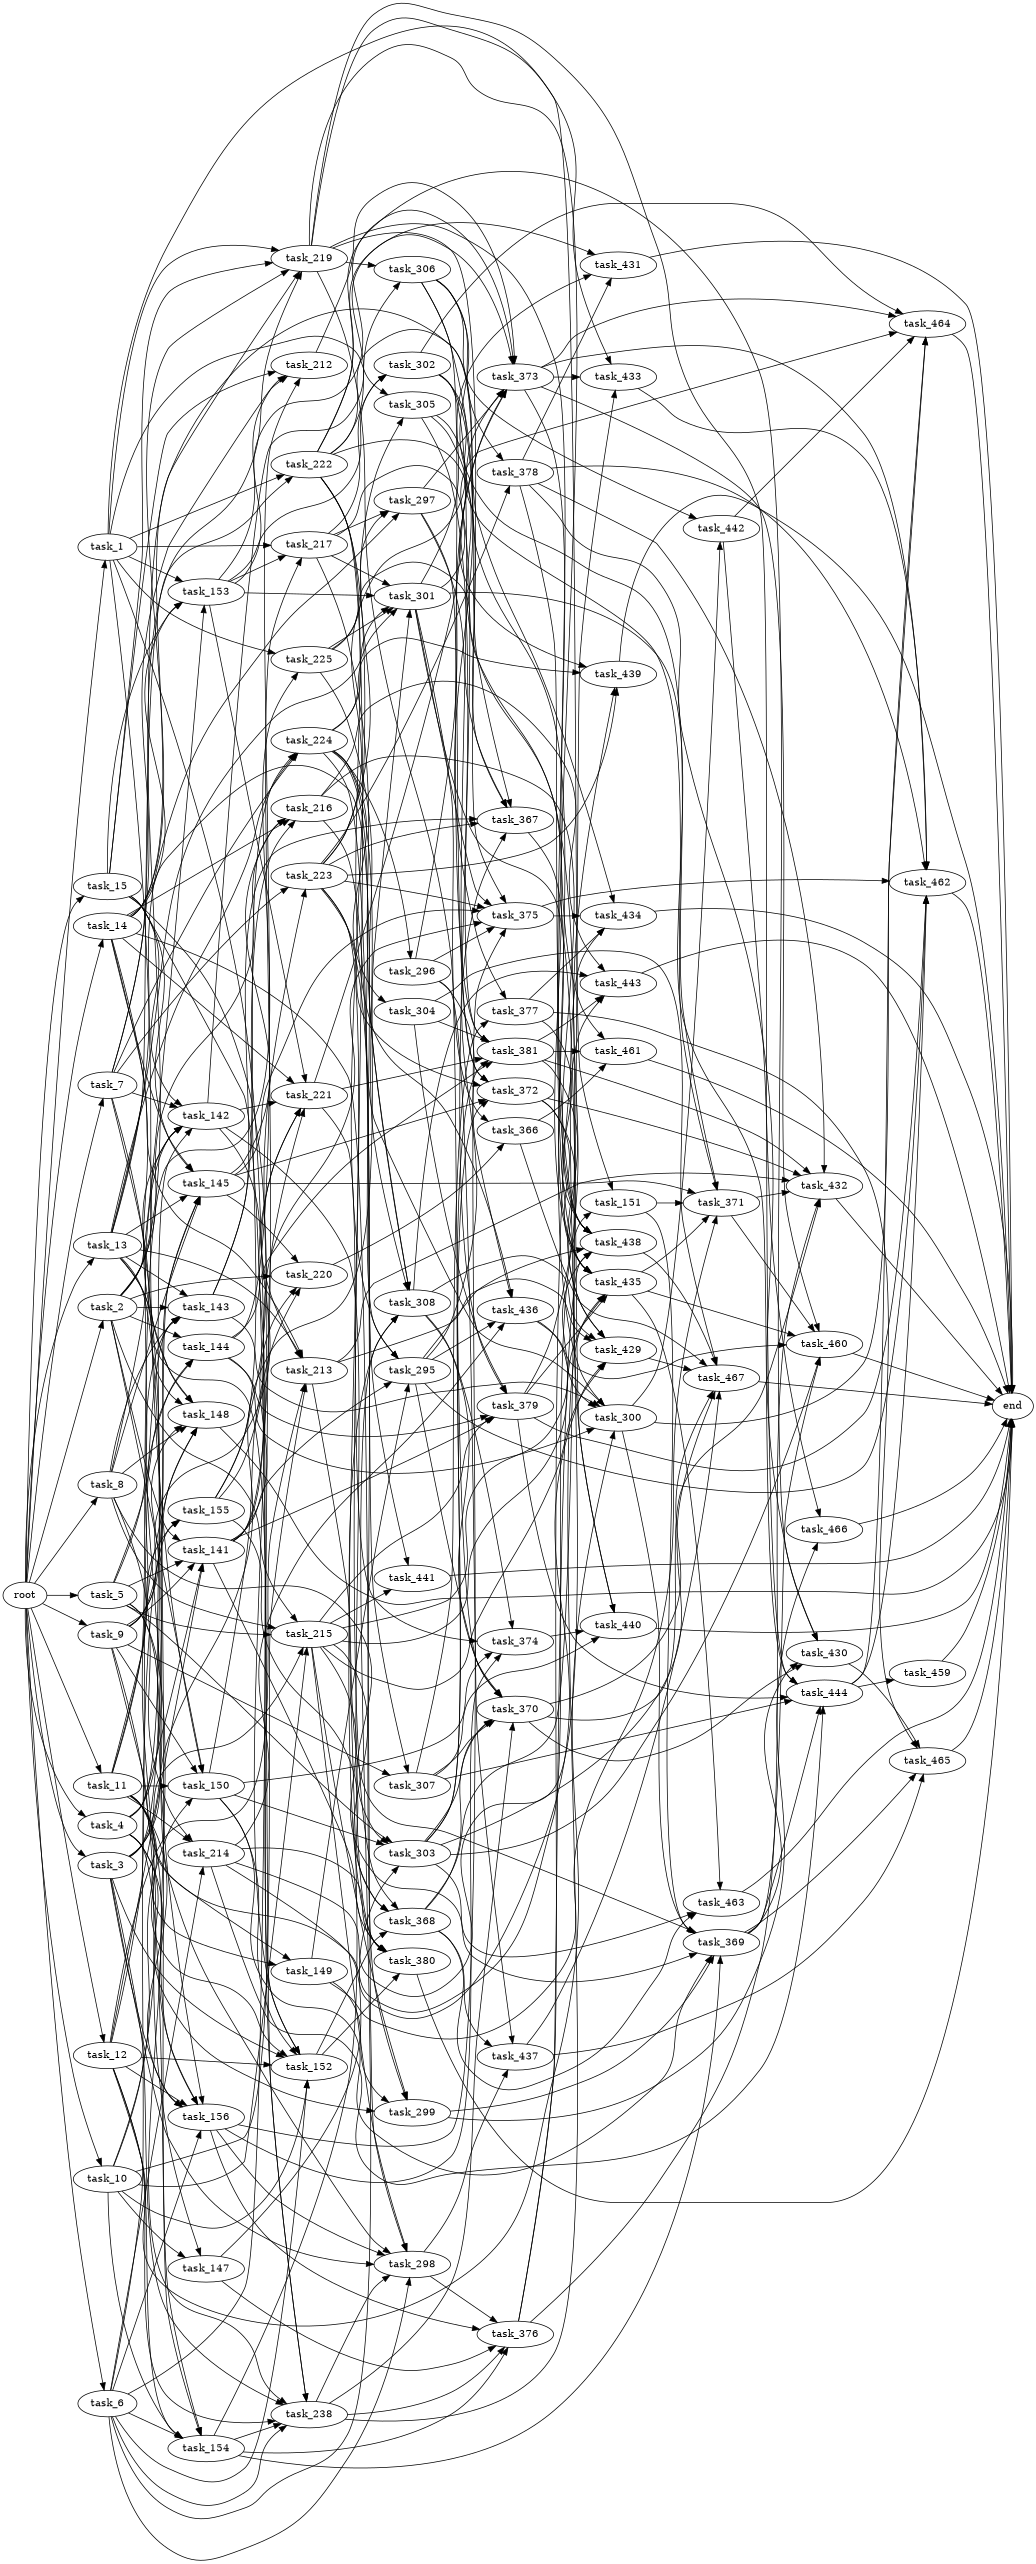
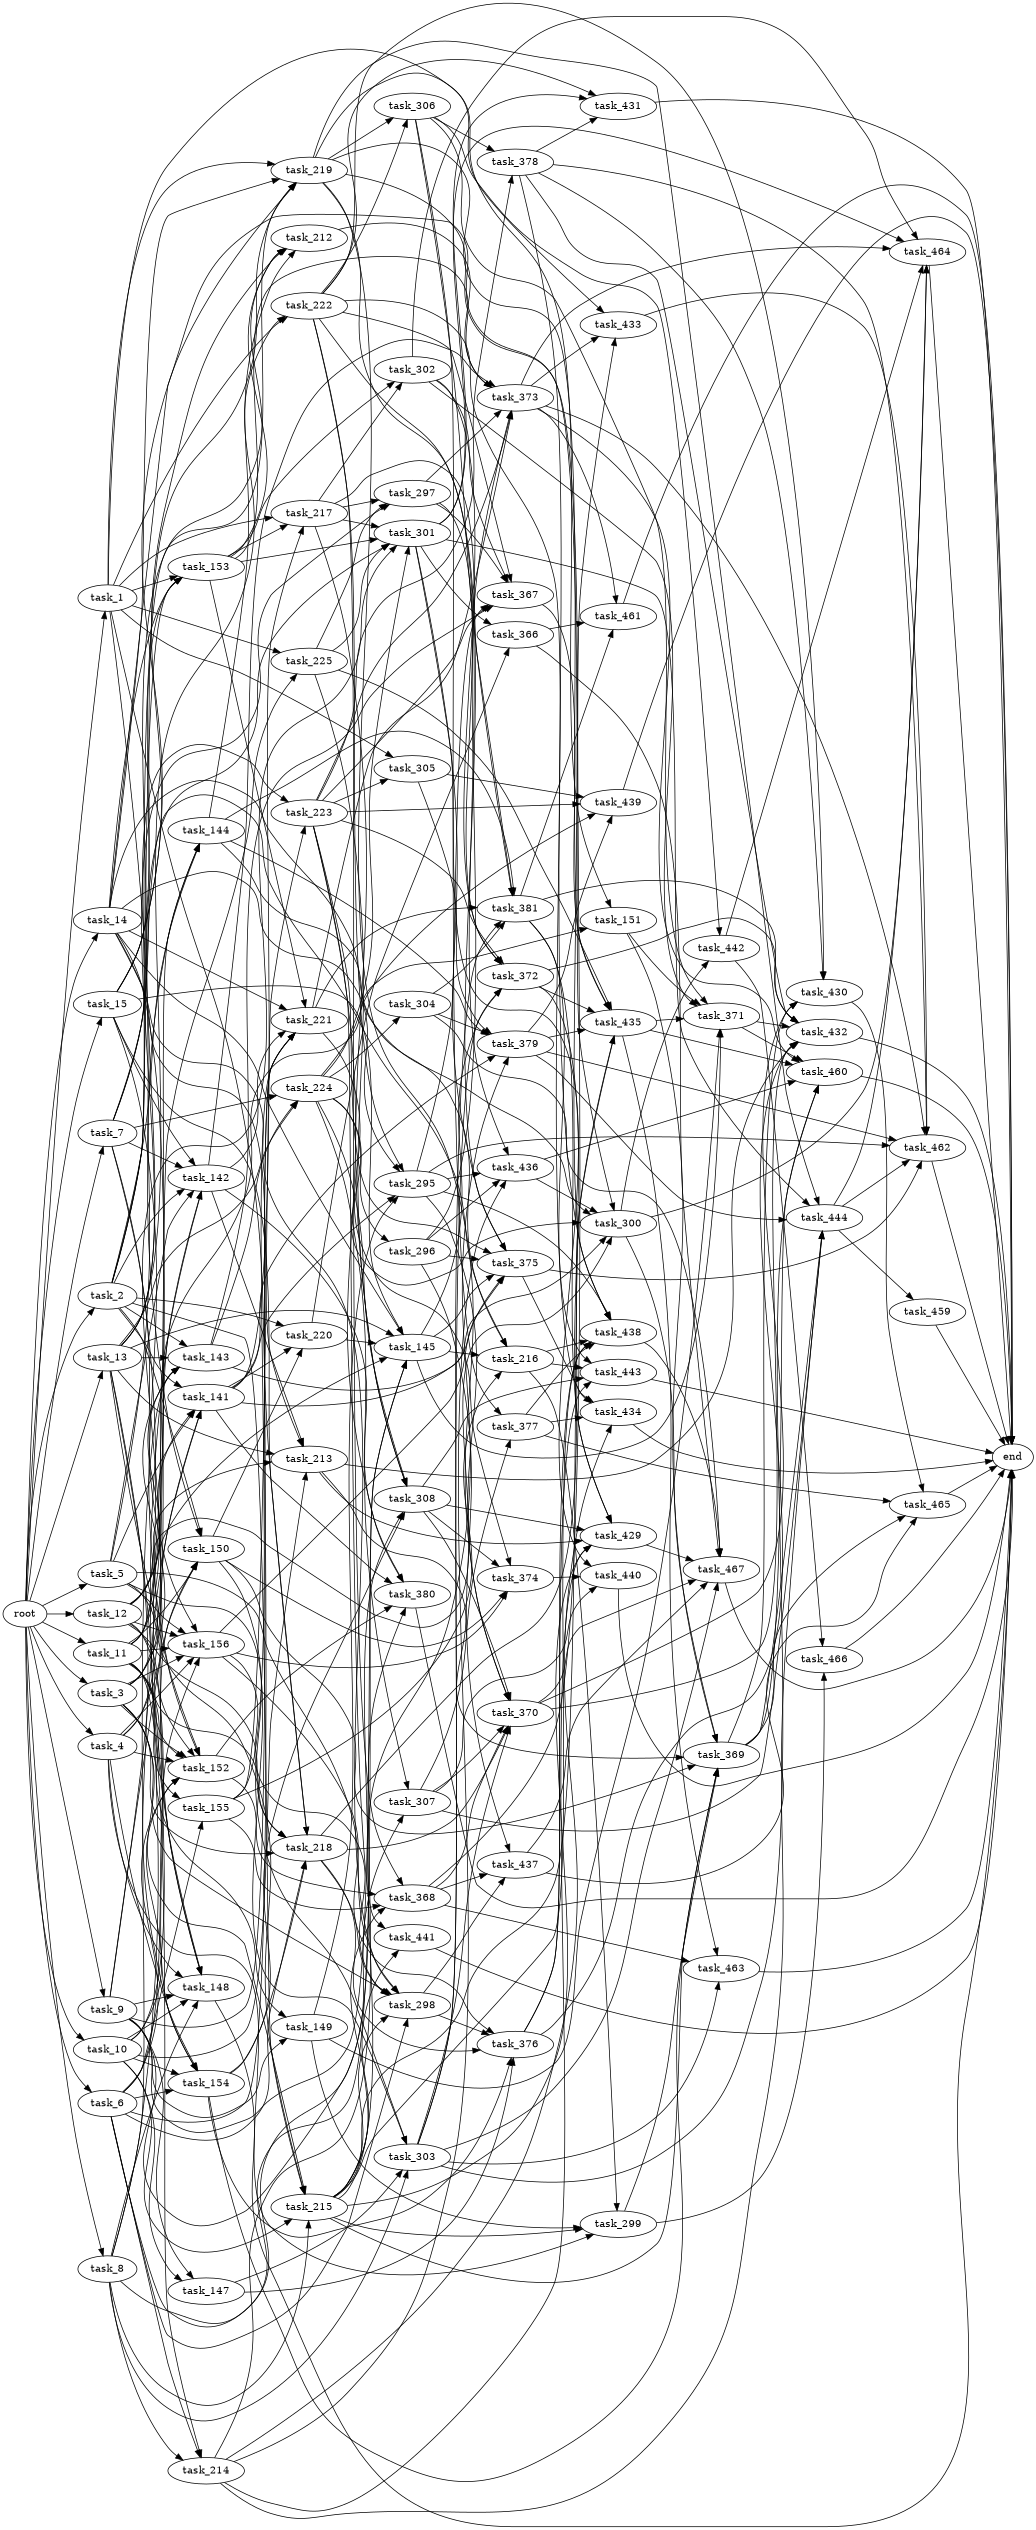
(573, 996) -> none
(249, 1211) -> (357, 1341)
(258, 1923) -> (150, 1756)
(309, 2415) -> (309, 1848)
